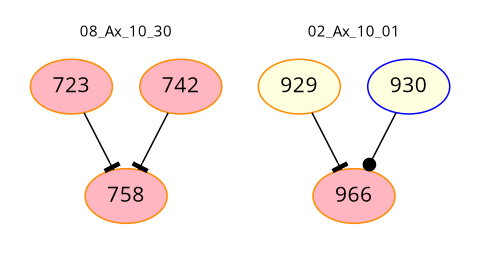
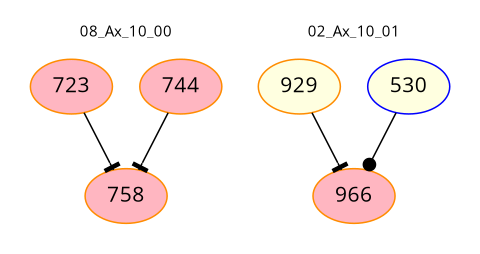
(126, 33) -> (126, 33)
(181, 87) -> (181, 87)
(409, 87) -> (409, 87)
